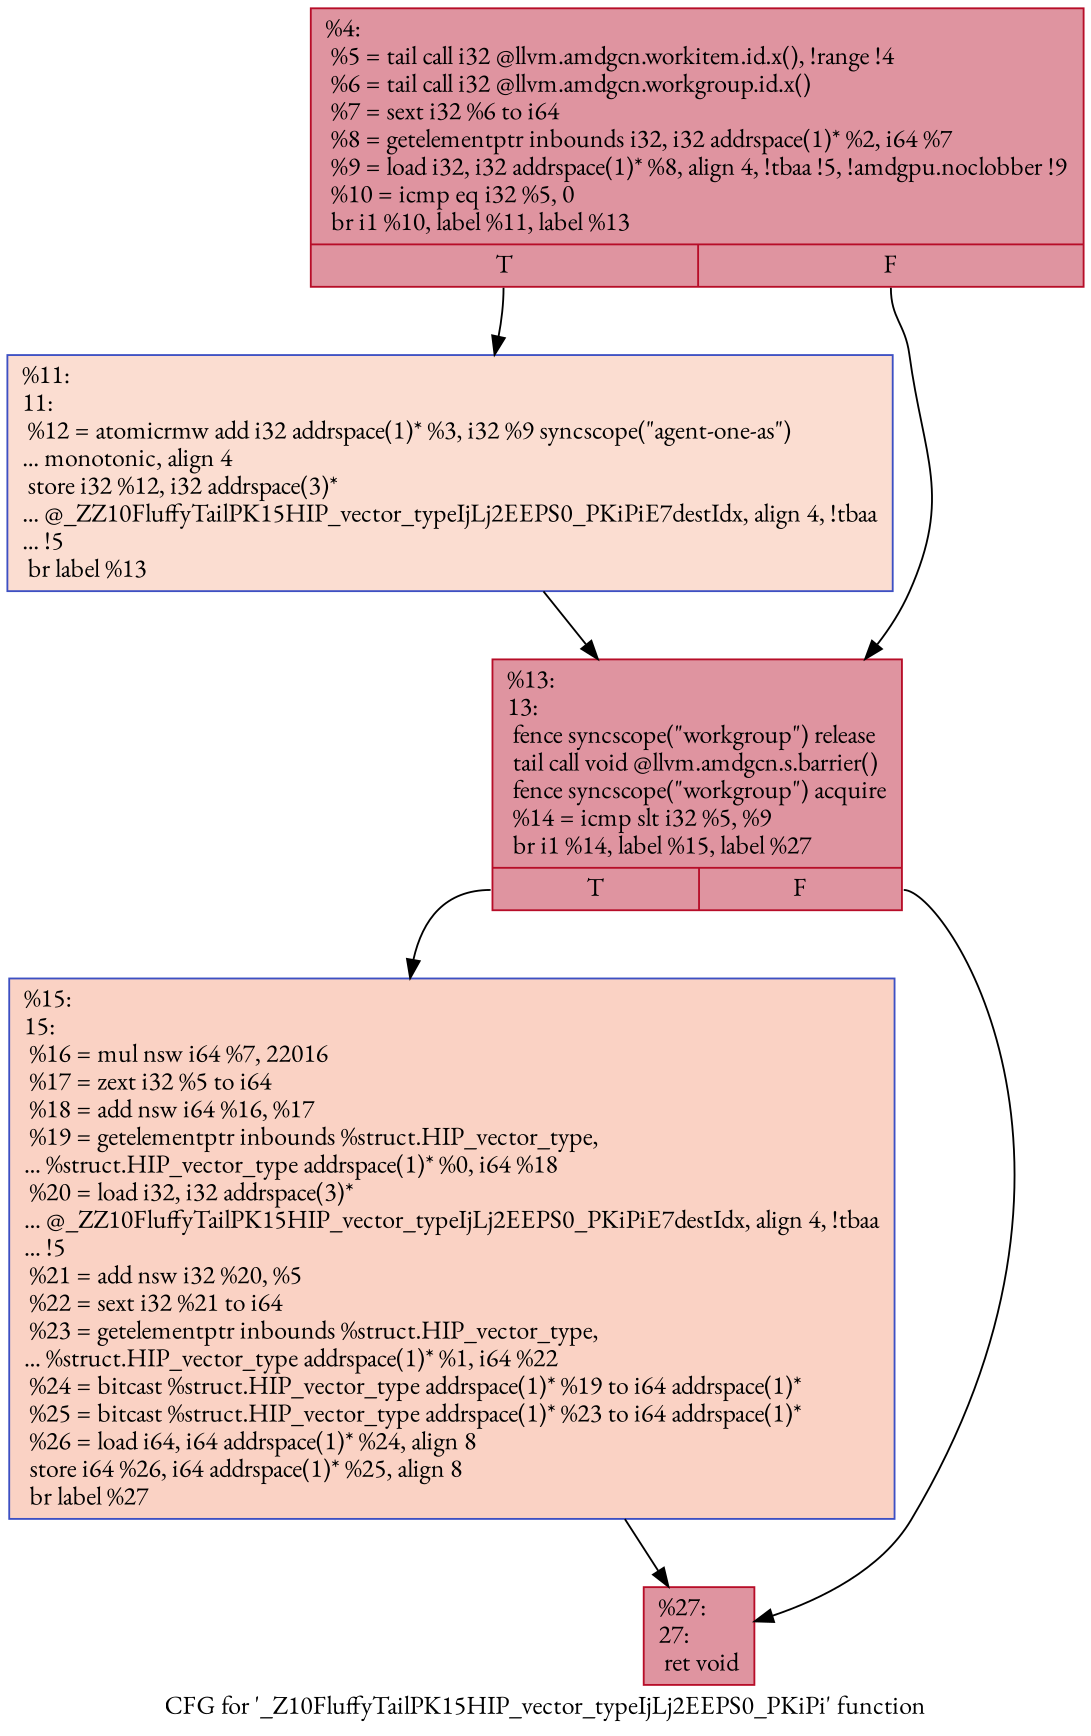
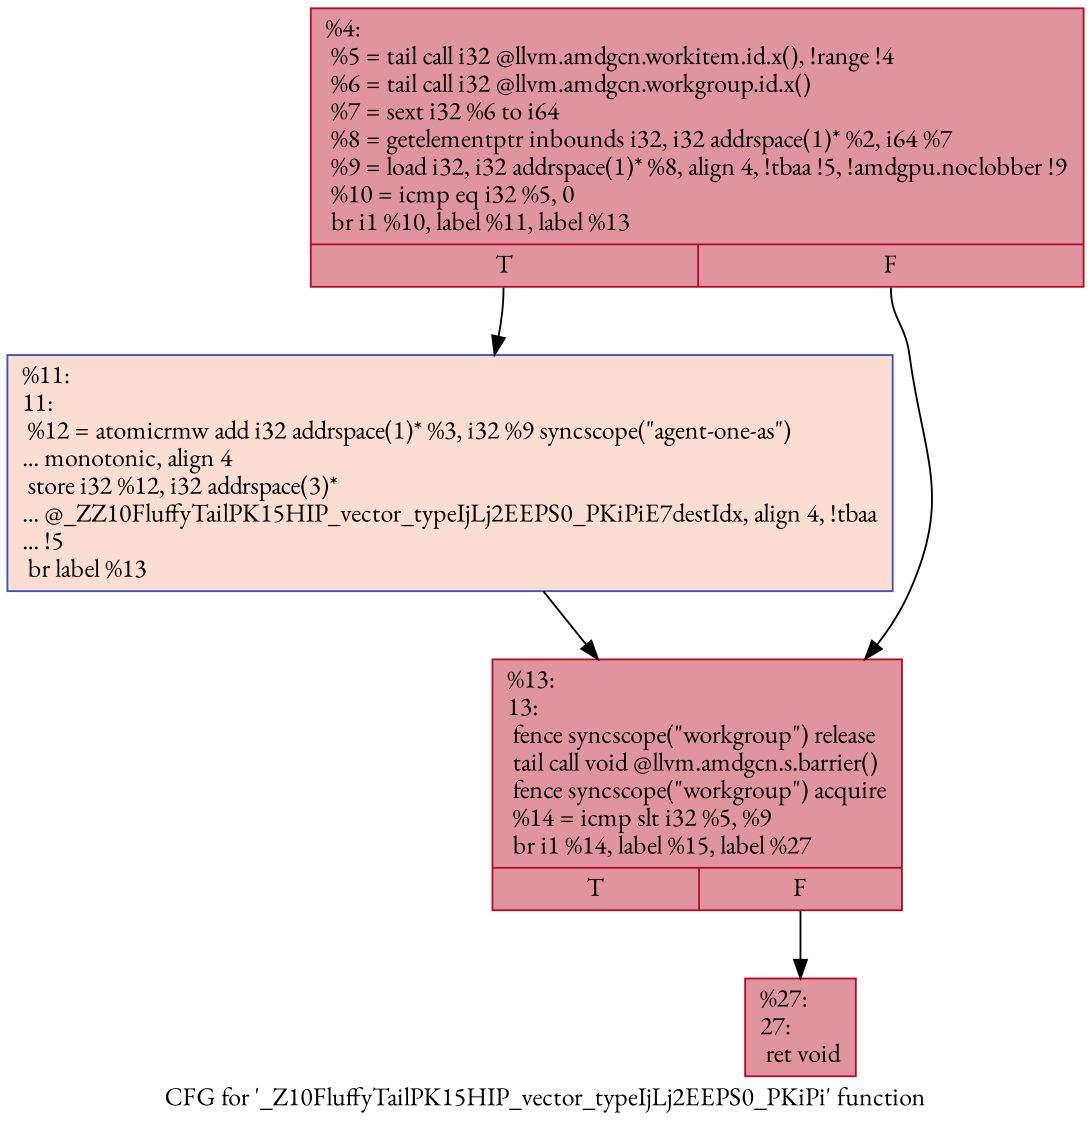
(452, 1249) -> none
